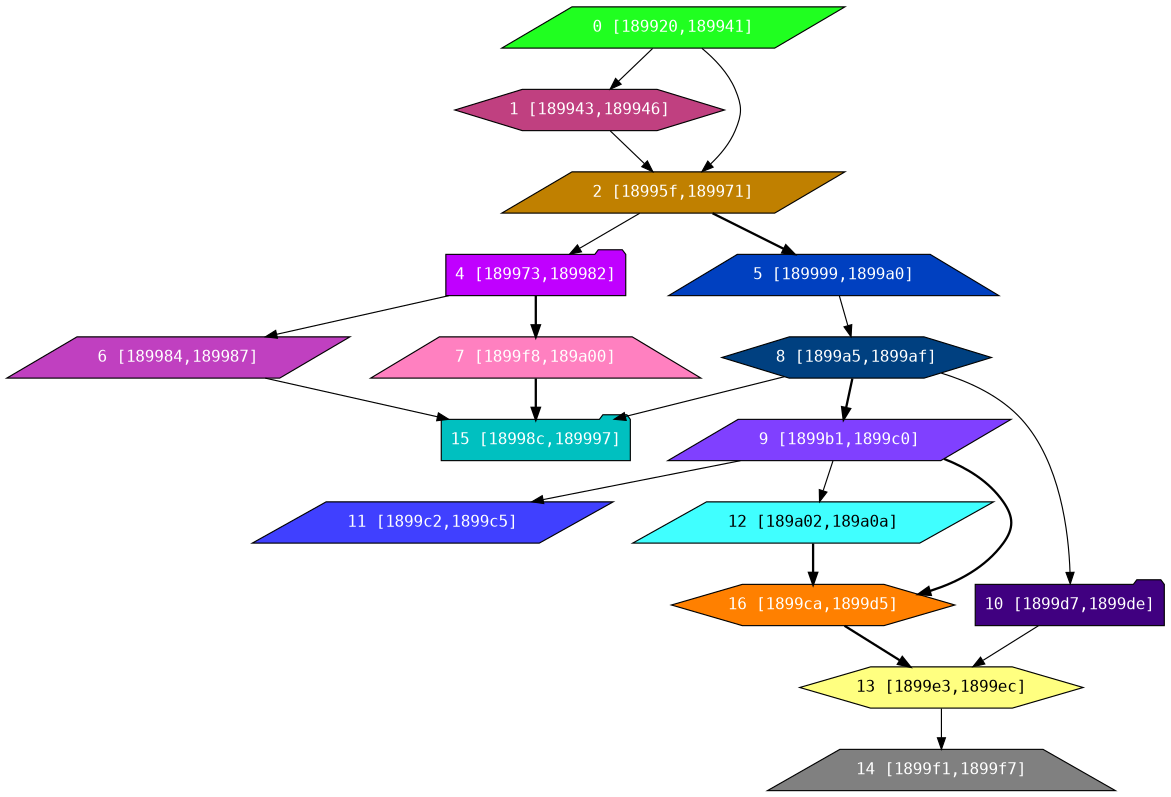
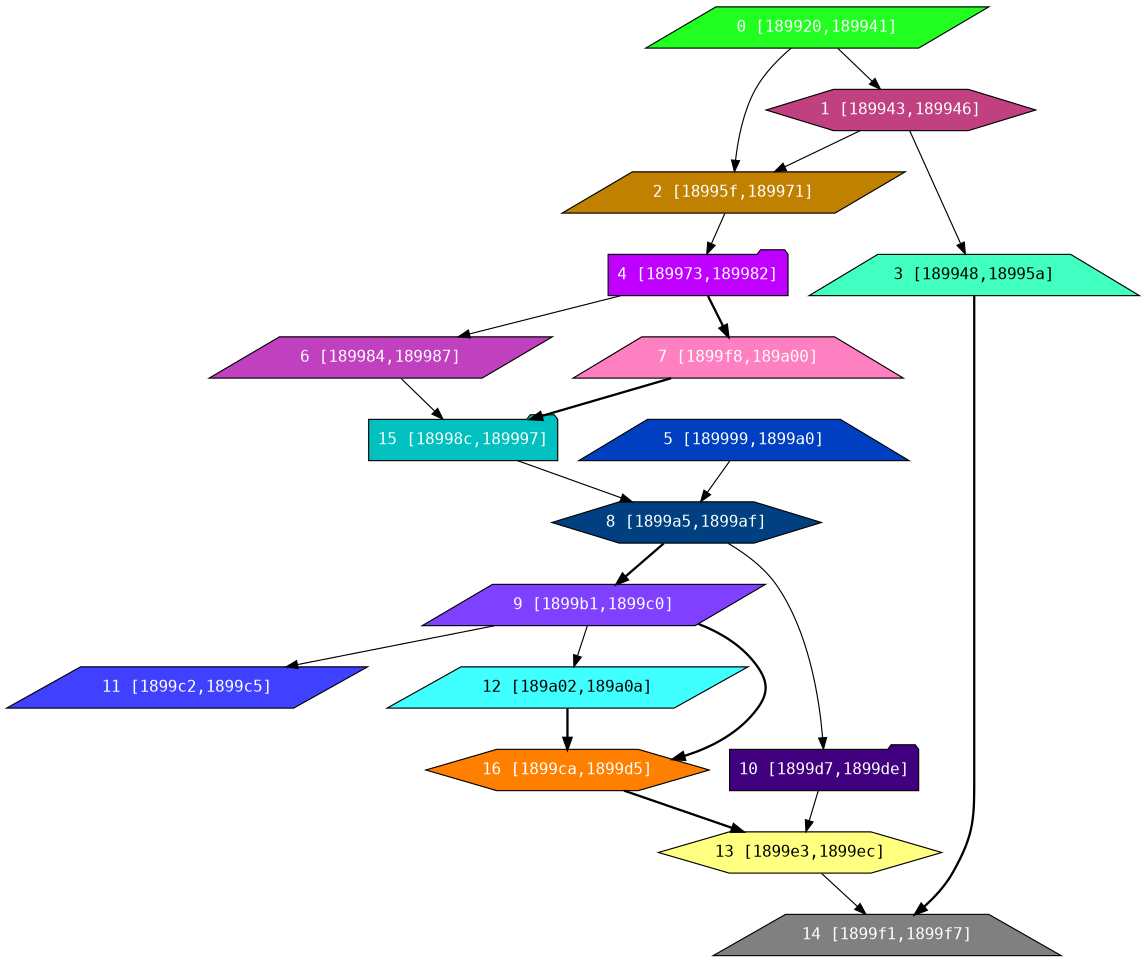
(748, 231) -> none
none -> (974, 275)
(705, 397) -> (570, 479)
